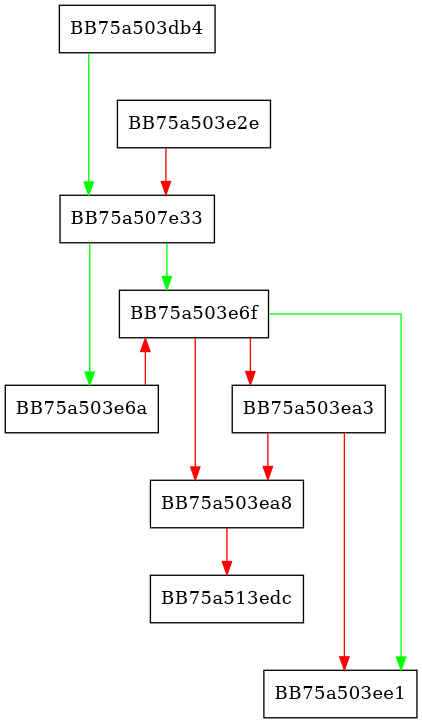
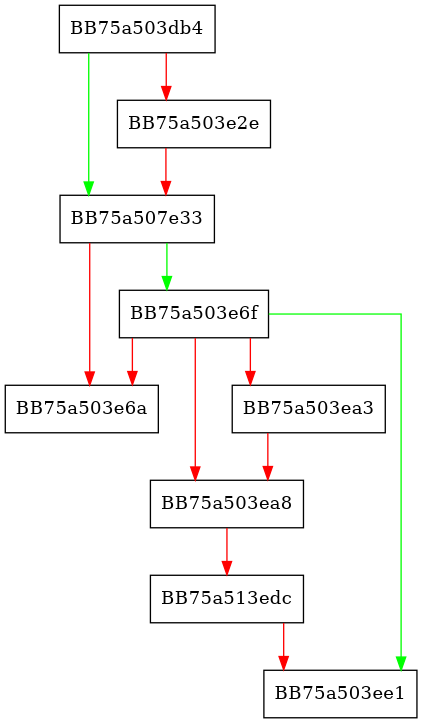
none -> (166, 70)
(90, 308) -> (90, 308)
(145, 368) -> (132, 355)
(344, 545) -> (284, 640)
